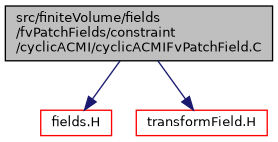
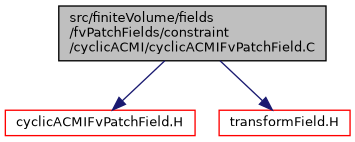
(76, 123) -> (100, 123)
